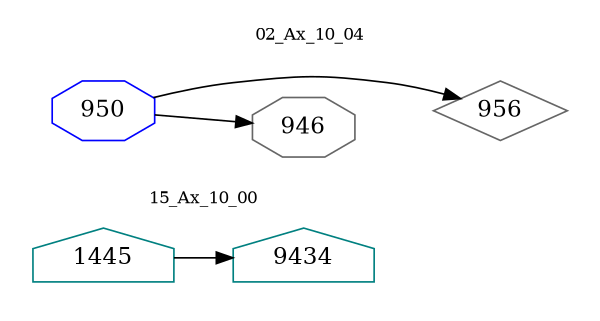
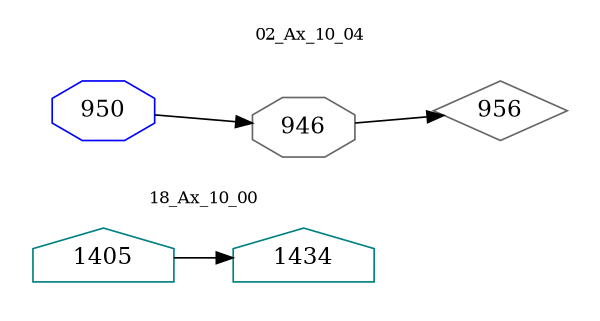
(299, 77) -> (391, 120)
(204, 199) -> (204, 199)
(103, 258) -> (103, 258)
(304, 258) -> (304, 258)
